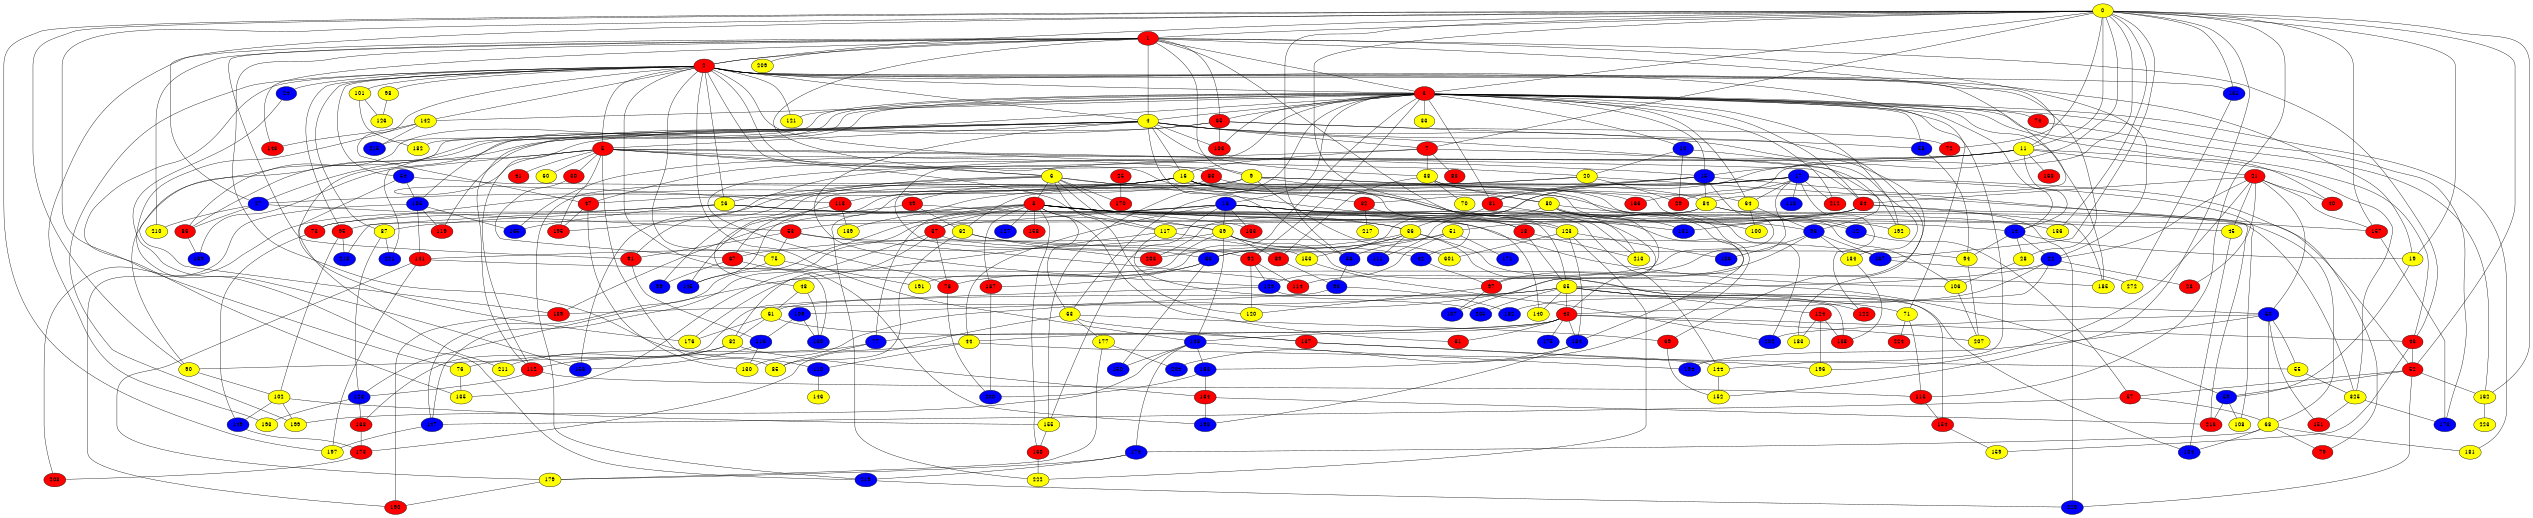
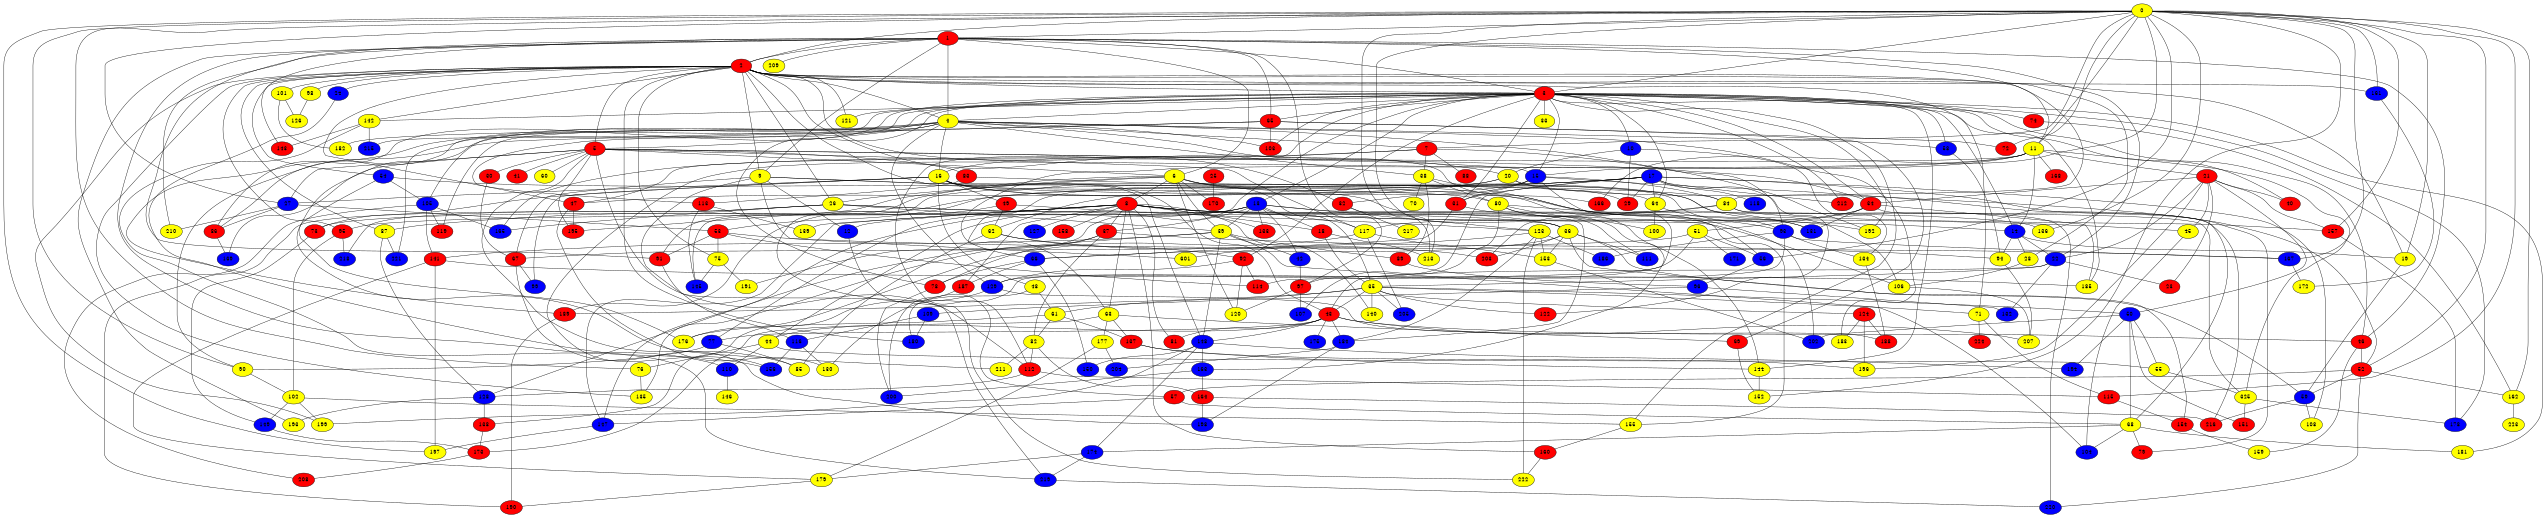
none -> (1542, 245)
(2132, 287) -> (2304, 287)
